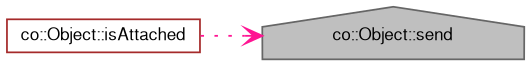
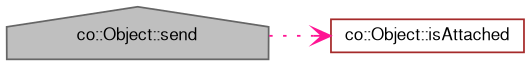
(223, 36) -> (291, 36)
